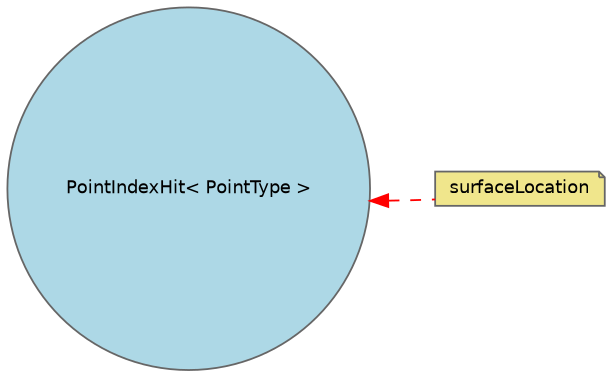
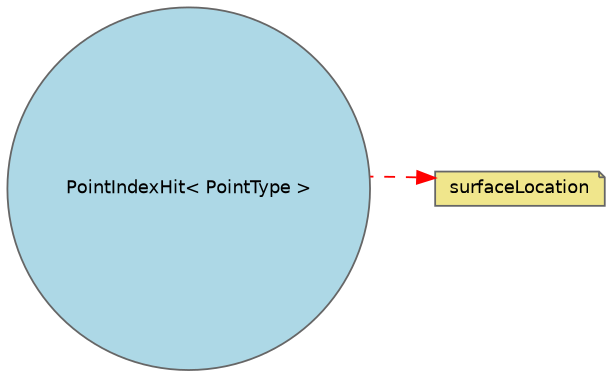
(412, 200) -> (393, 177)
